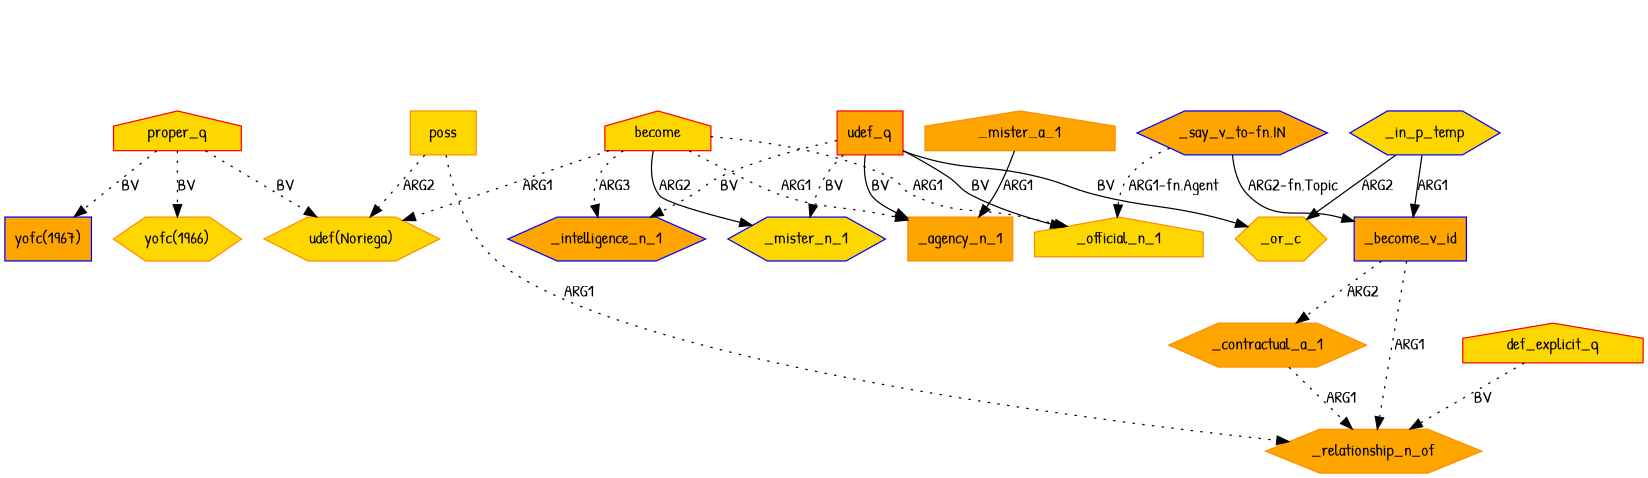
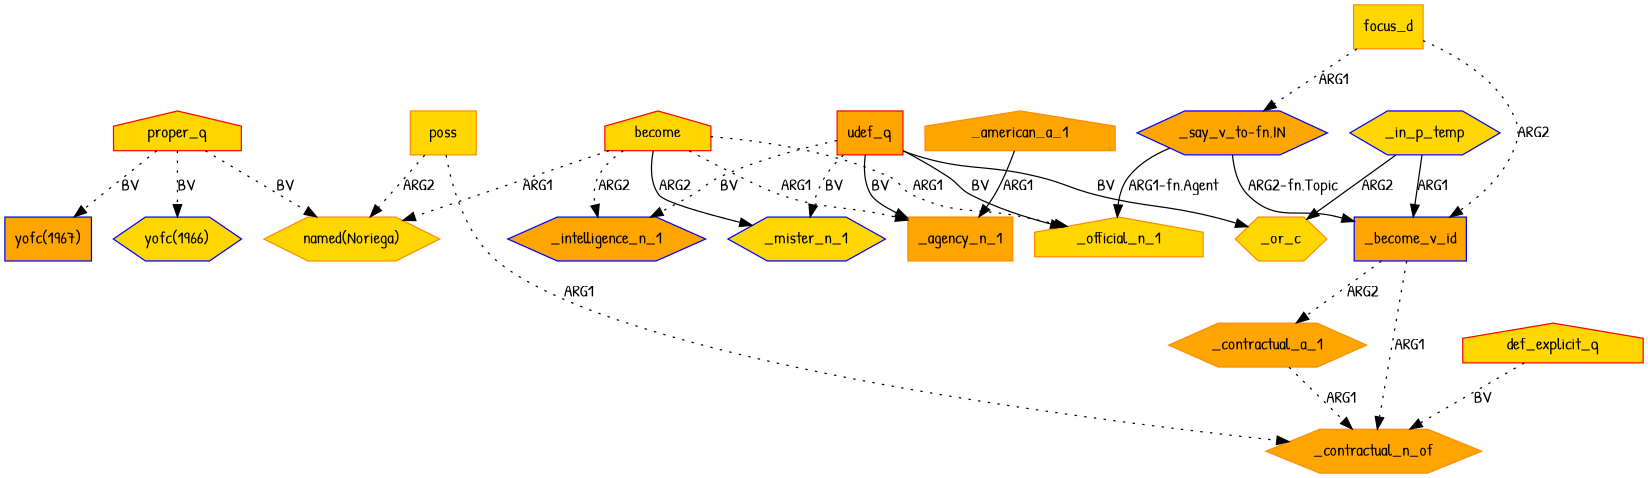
none -> (1388, 27)
(1020, 133) -> (1020, 133)
(1136, 169) -> (1136, 169)
(615, 186) -> (615, 186)
(177, 239) -> (177, 239)
(352, 239) -> (352, 239)
(1374, 451) -> (1374, 451)
